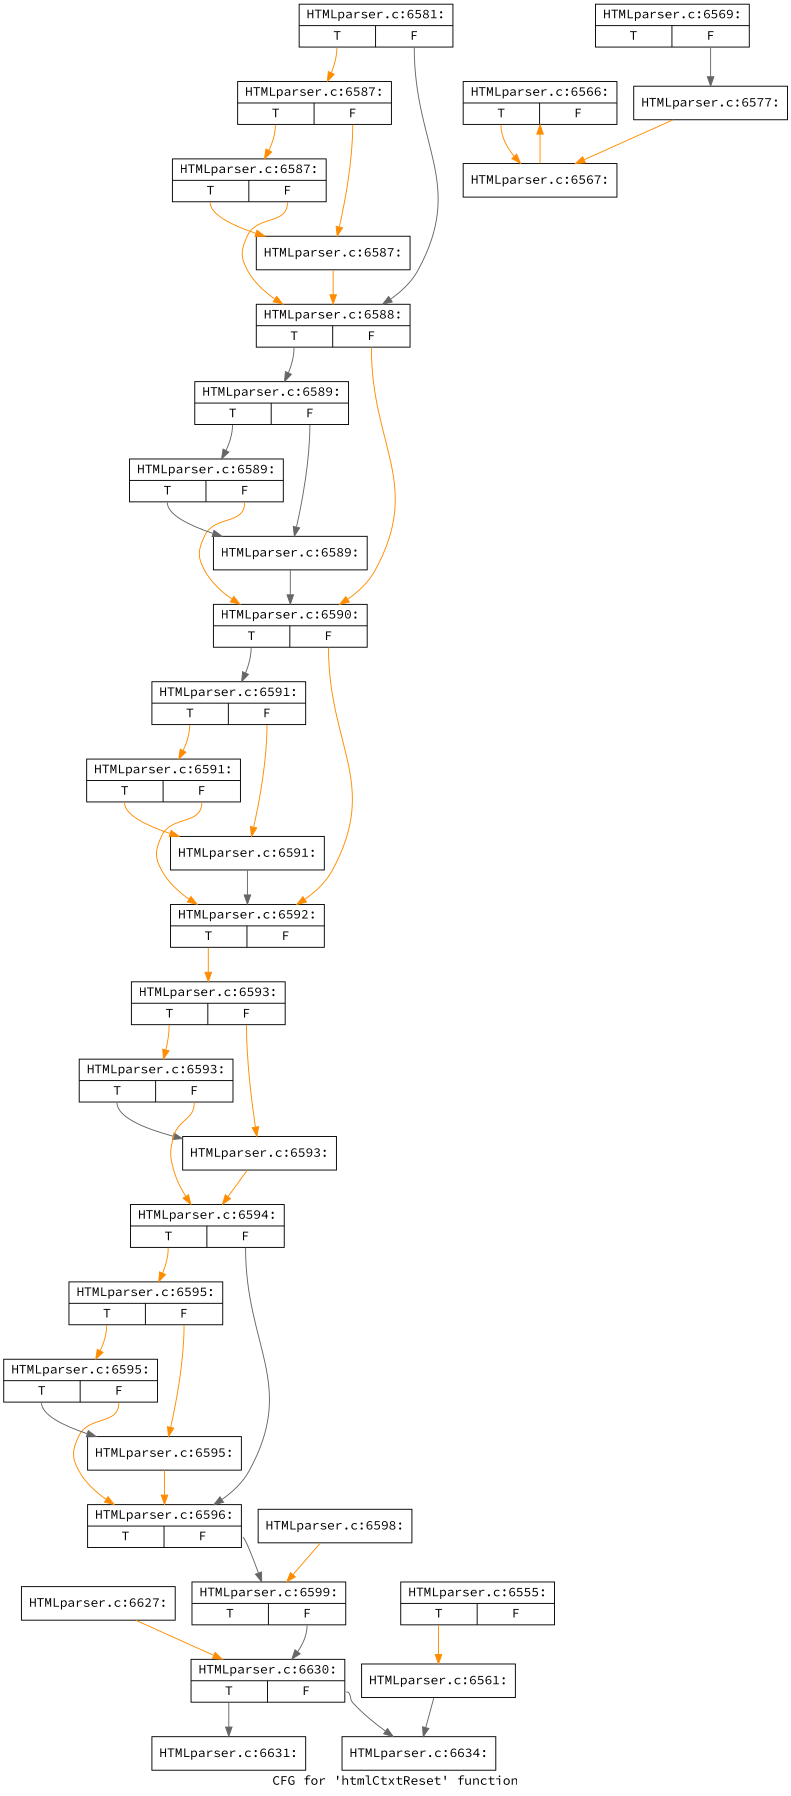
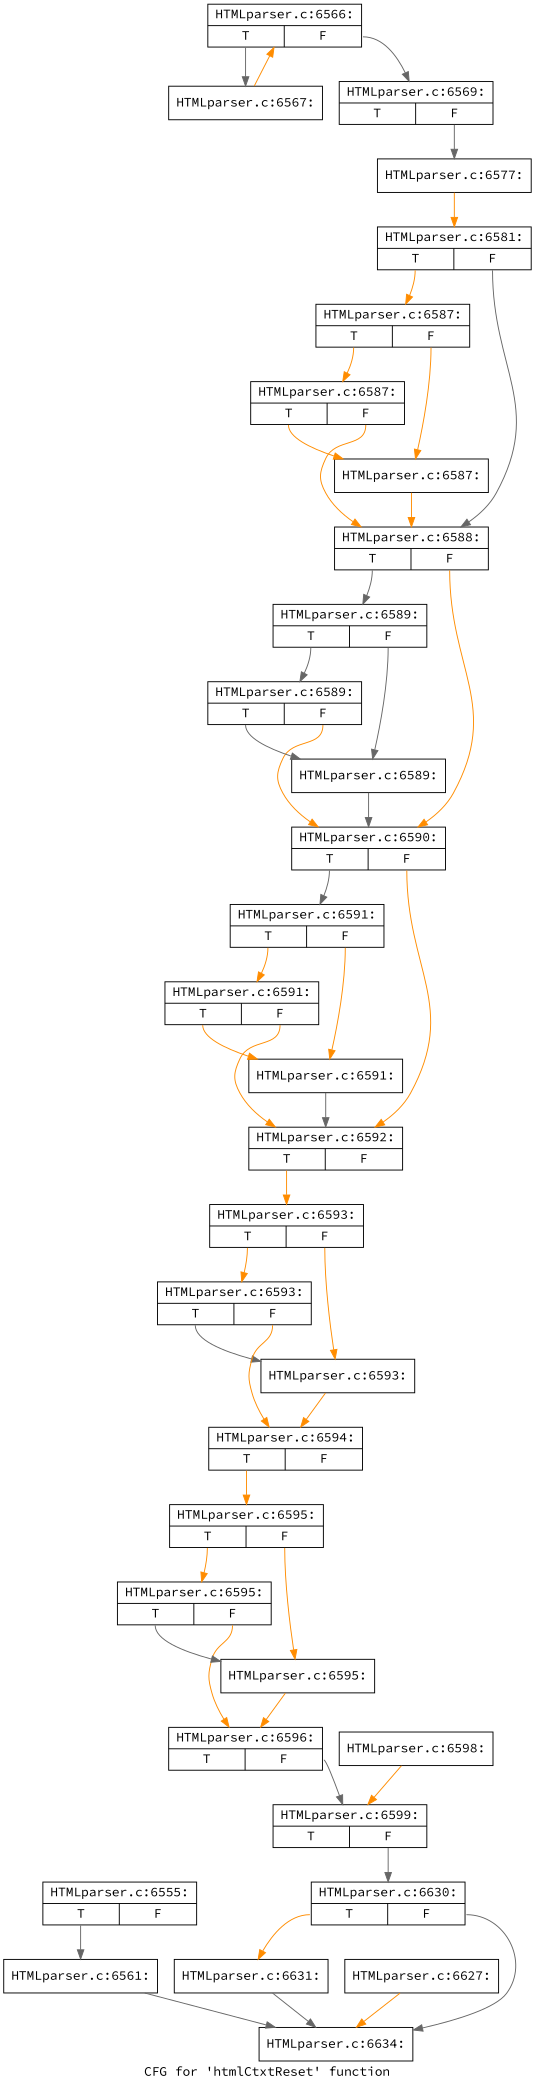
none -> (389, 49)
(628, 140) -> (454, 205)
(505, 142) -> (246, 62)
(268, 1380) -> none
(175, 1638) -> (382, 2007)
(438, 1640) -> (81, 1938)
(229, 1715) -> (282, 1927)
none -> (290, 2007)
